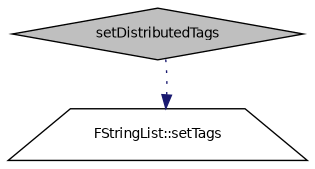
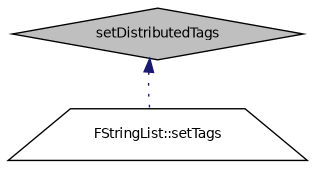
(167, 77) -> (149, 90)
